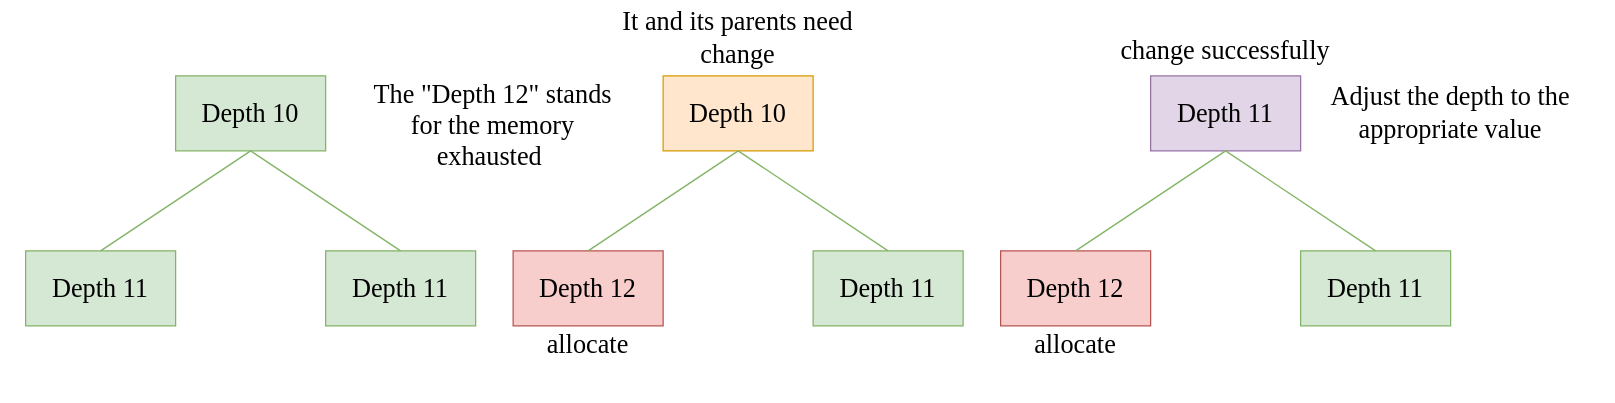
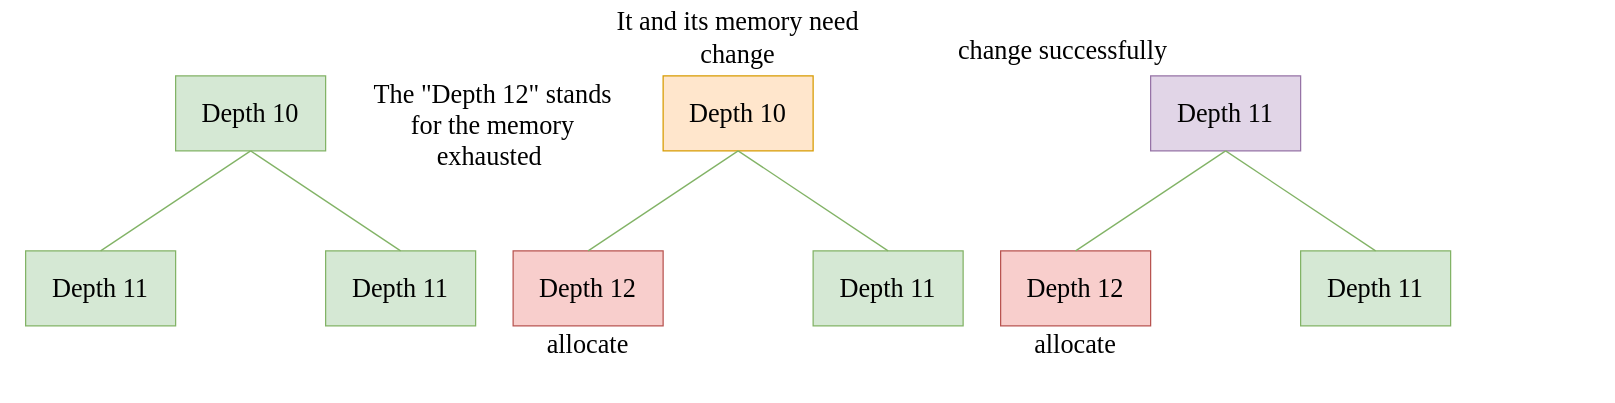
(738, 38) -> (738, 38)
(1226, 51) -> (1063, 51)
(1451, 113) -> none
